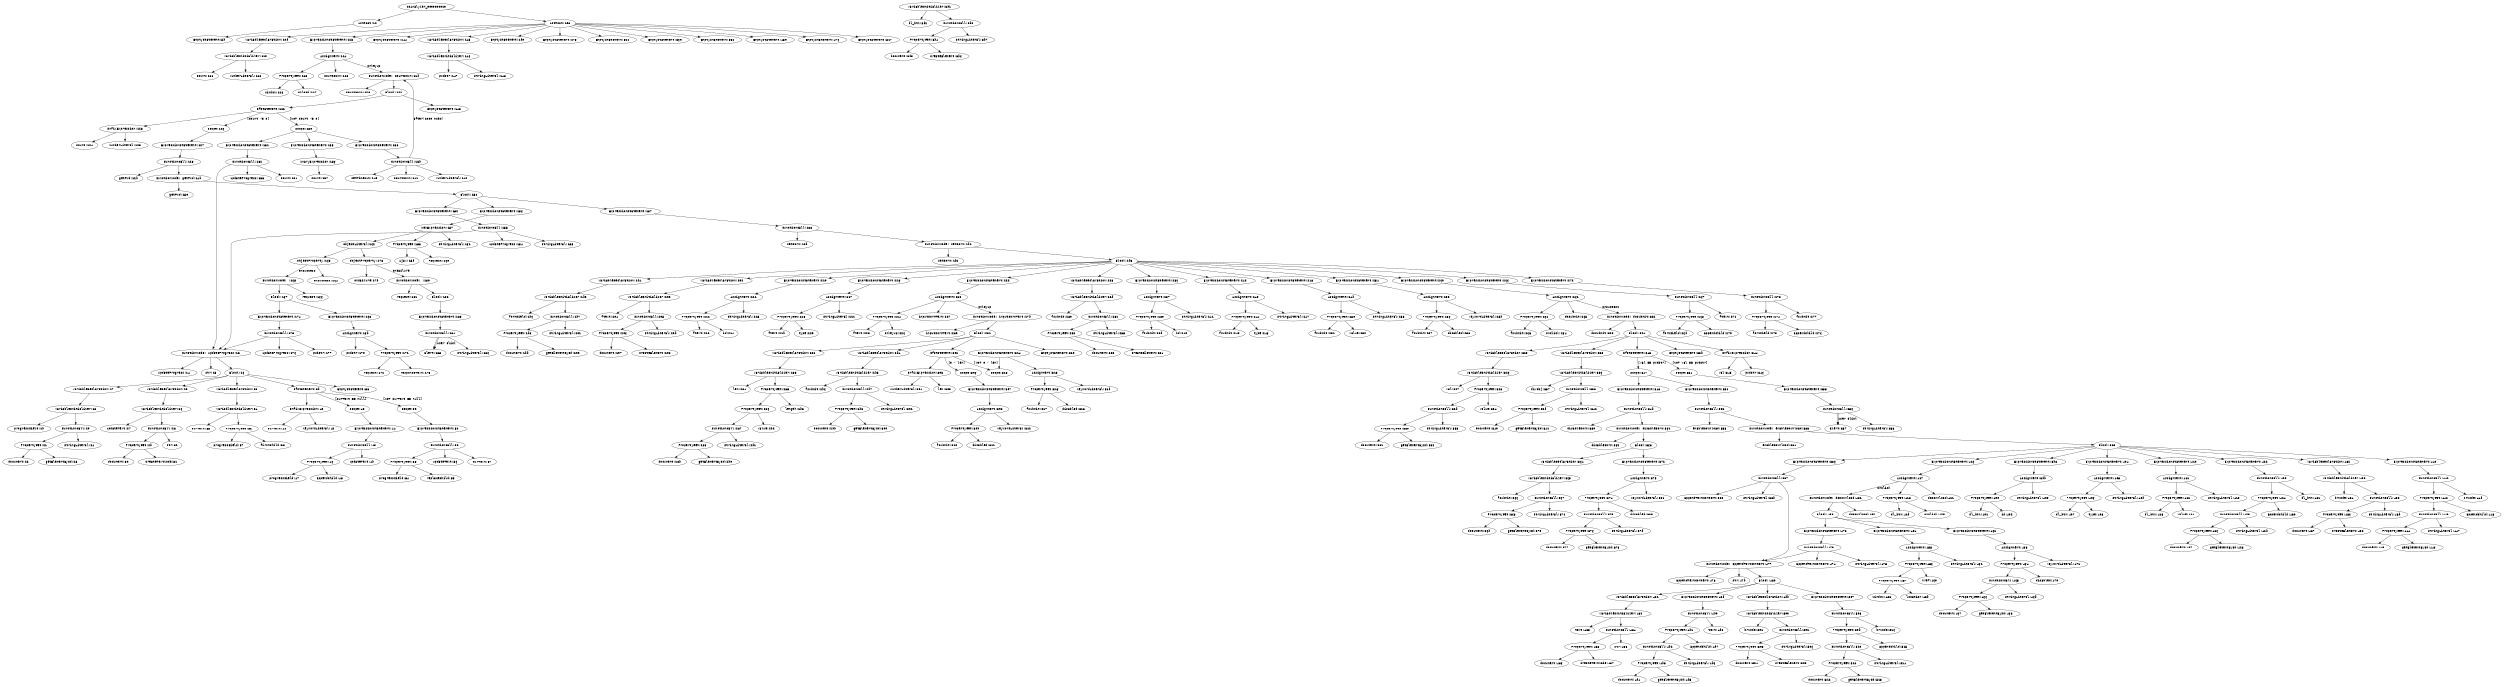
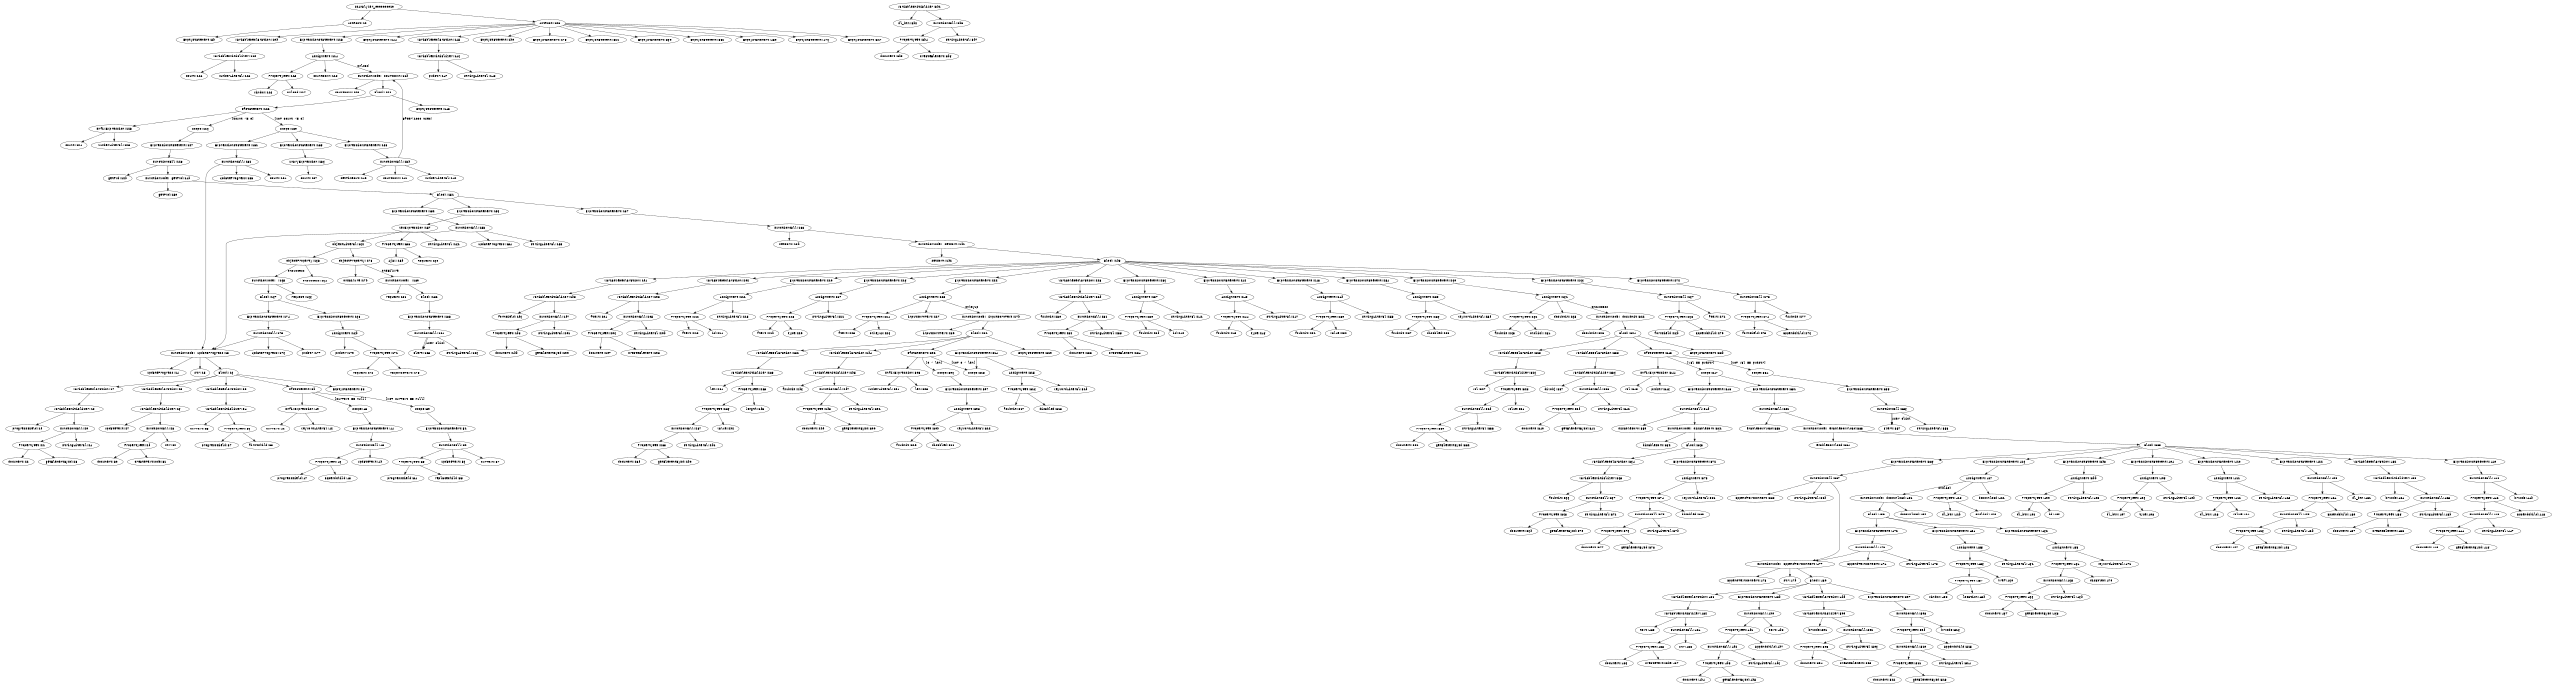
(374, 66) -> (363, 66)
(1684, 343) -> (1658, 362)
